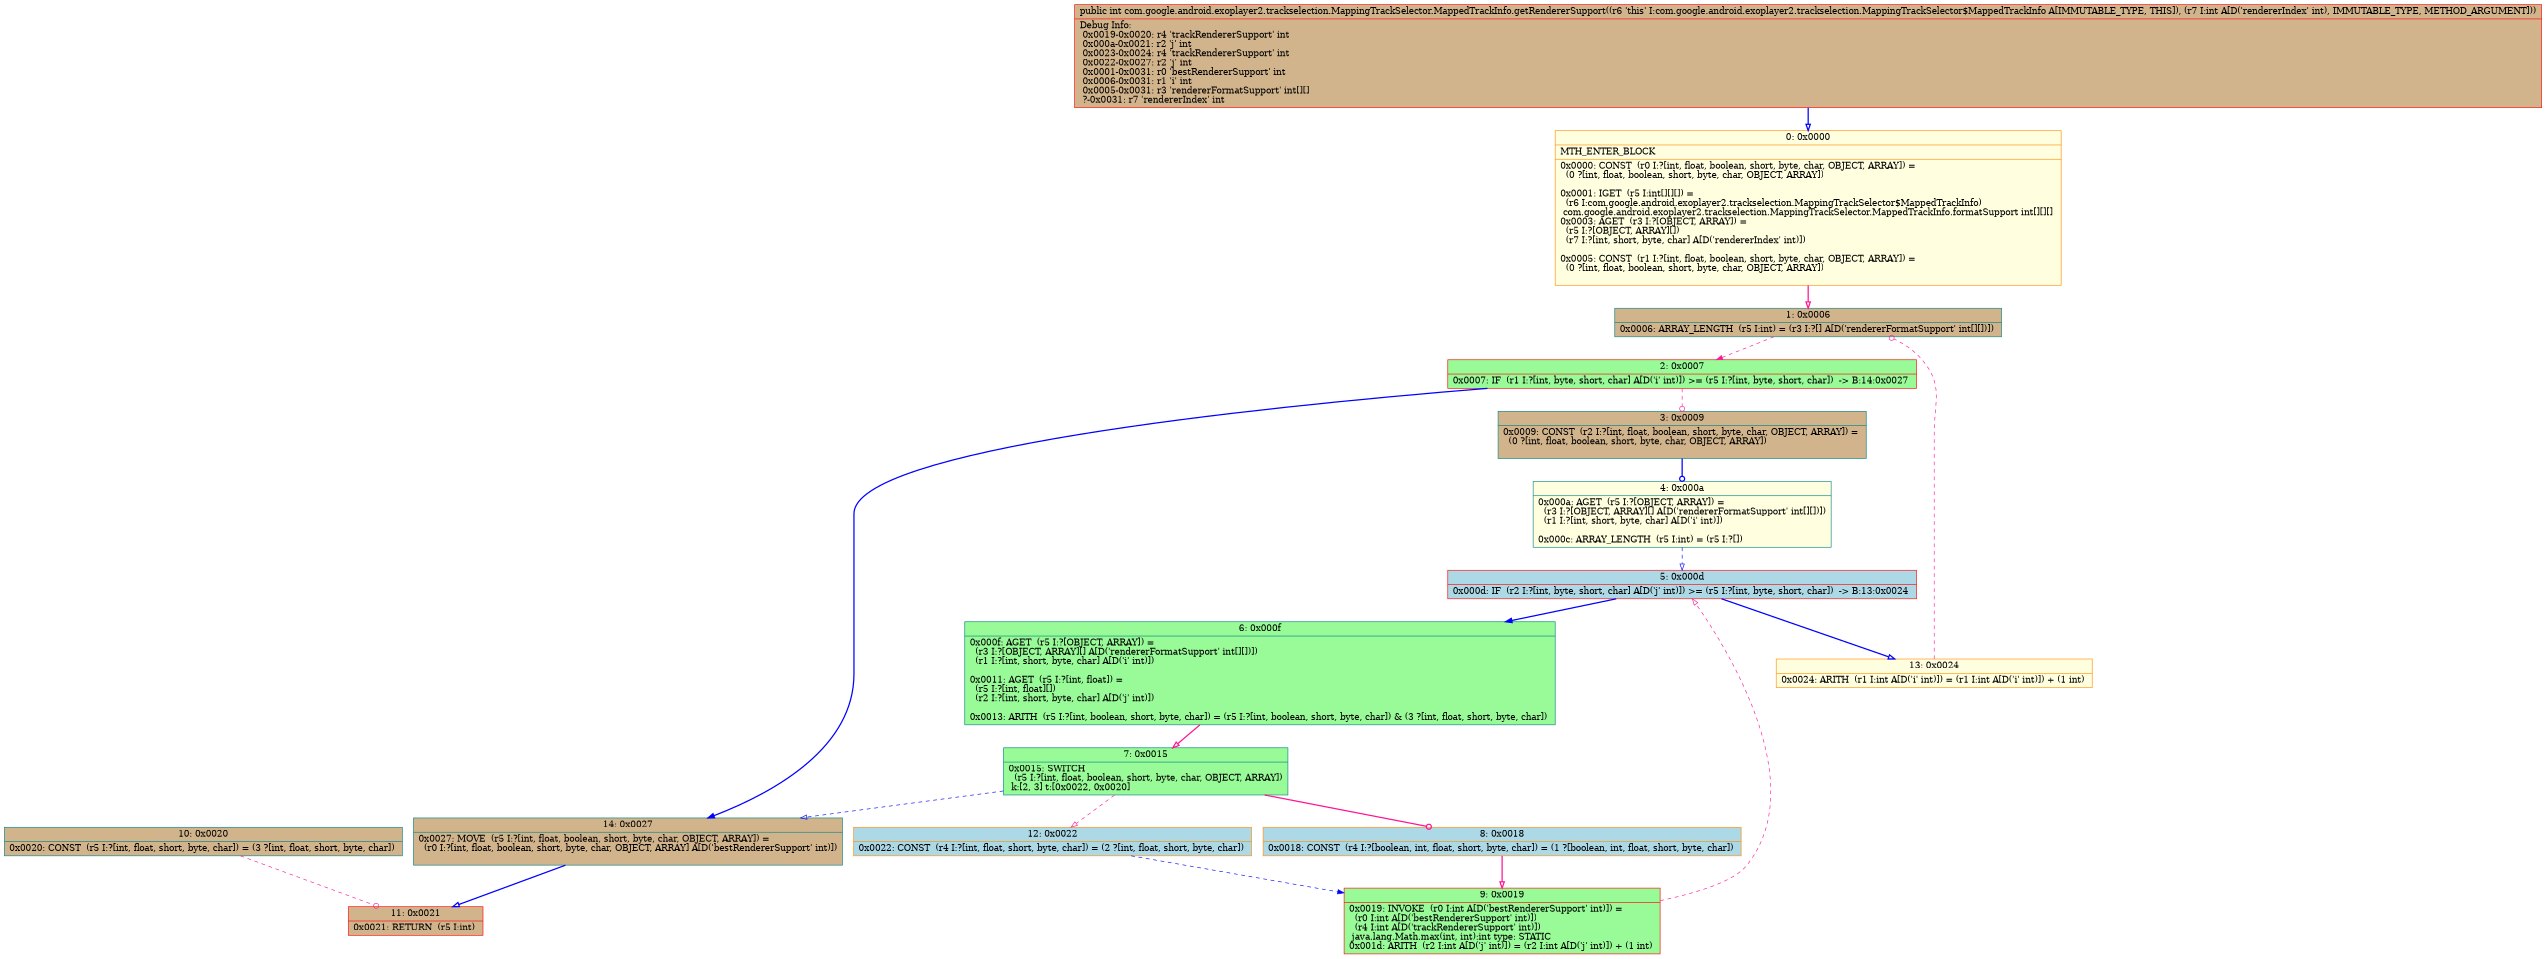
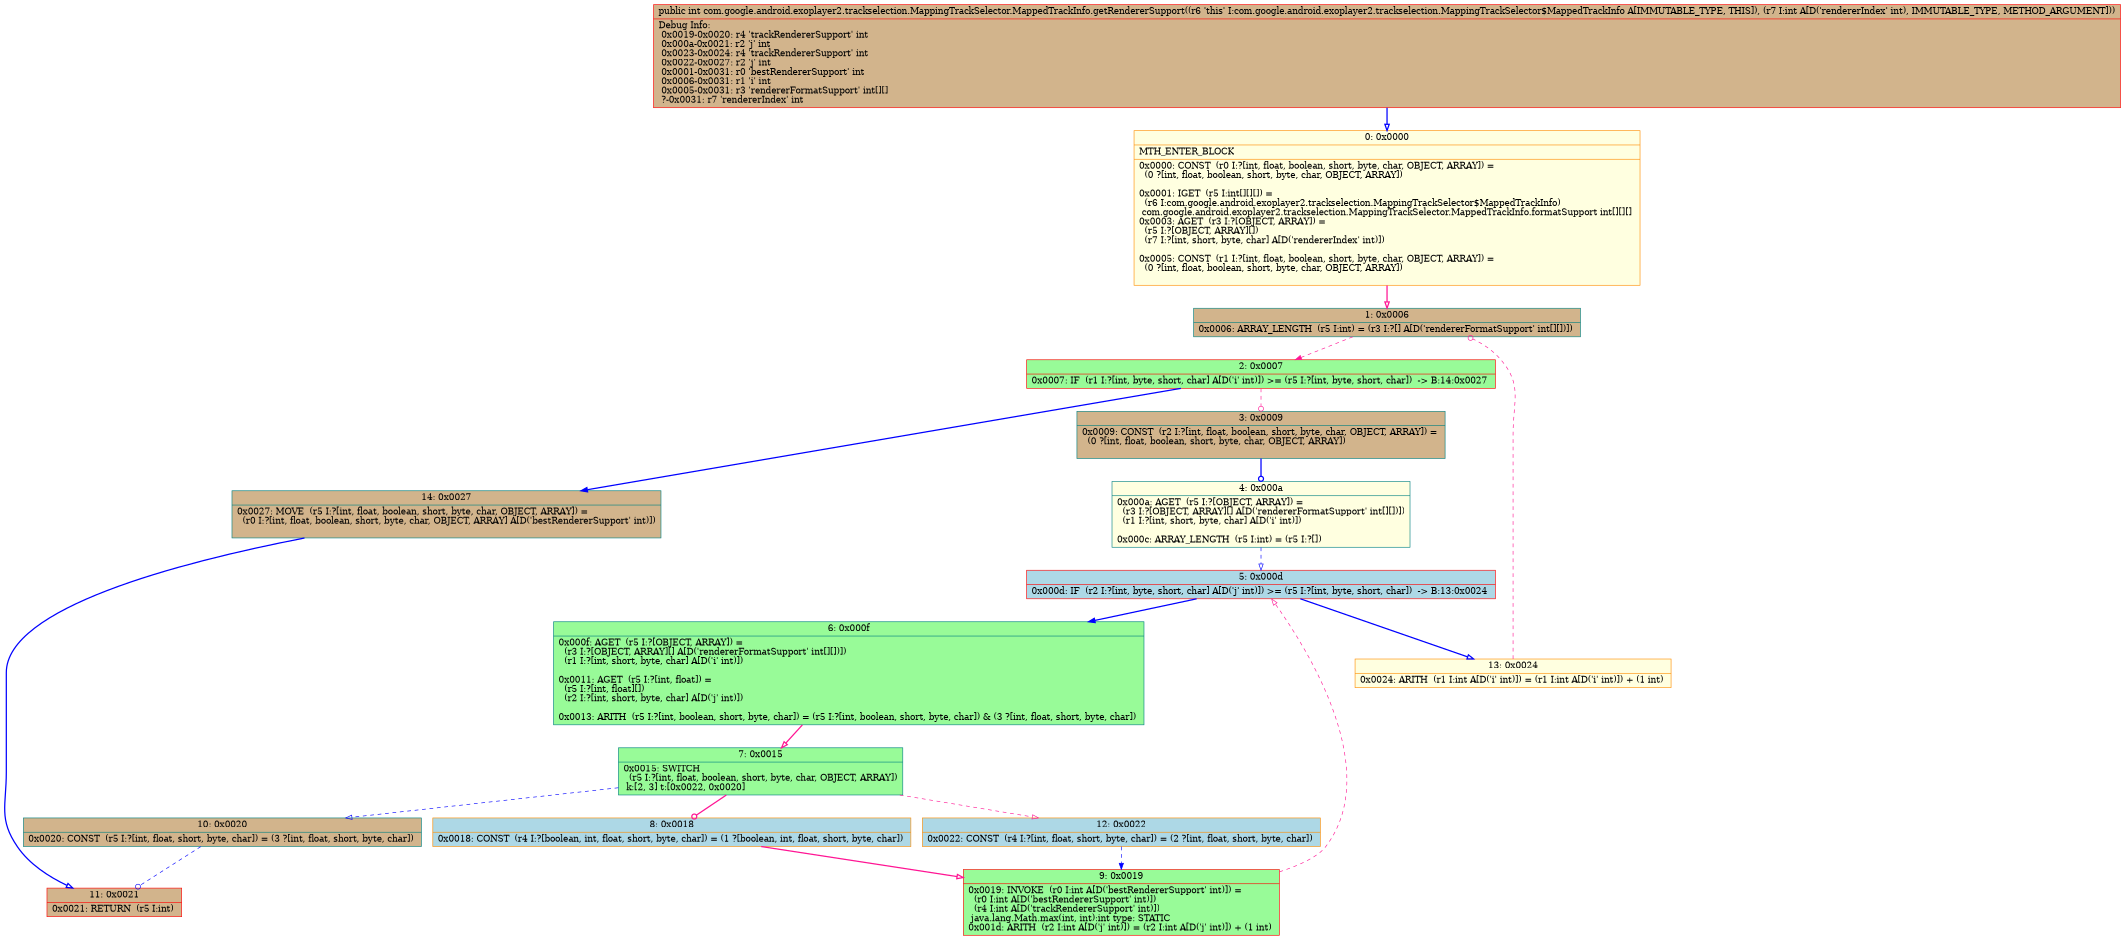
(905, 804) -> (485, 803)
(307, 880) -> (170, 866)
